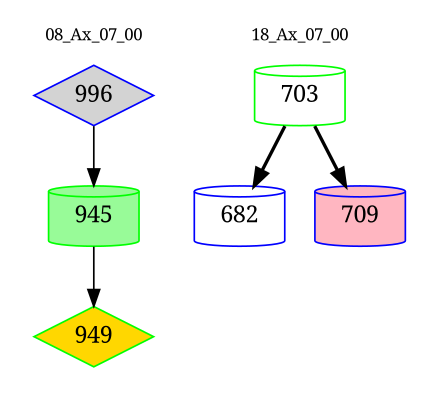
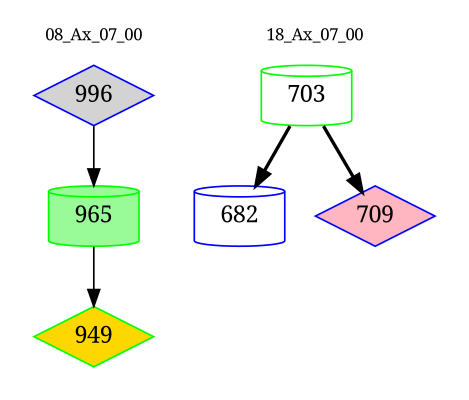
(94, 216) -> (94, 216)
(360, 216) -> (375, 216)
